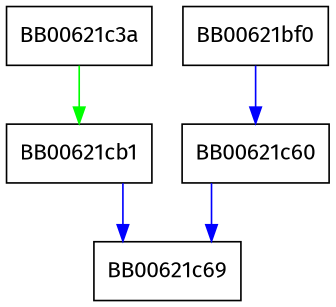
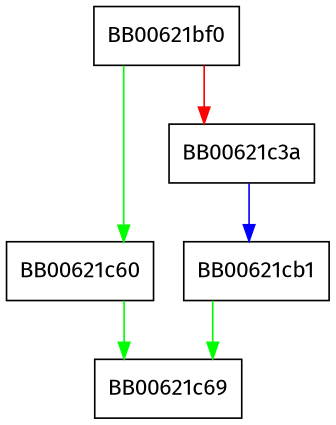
(79, 86) -> (249, 204)
none -> (204, 86)
(256, 86) -> (124, 145)
(123, 204) -> (213, 322)
(212, 204) -> (124, 322)
